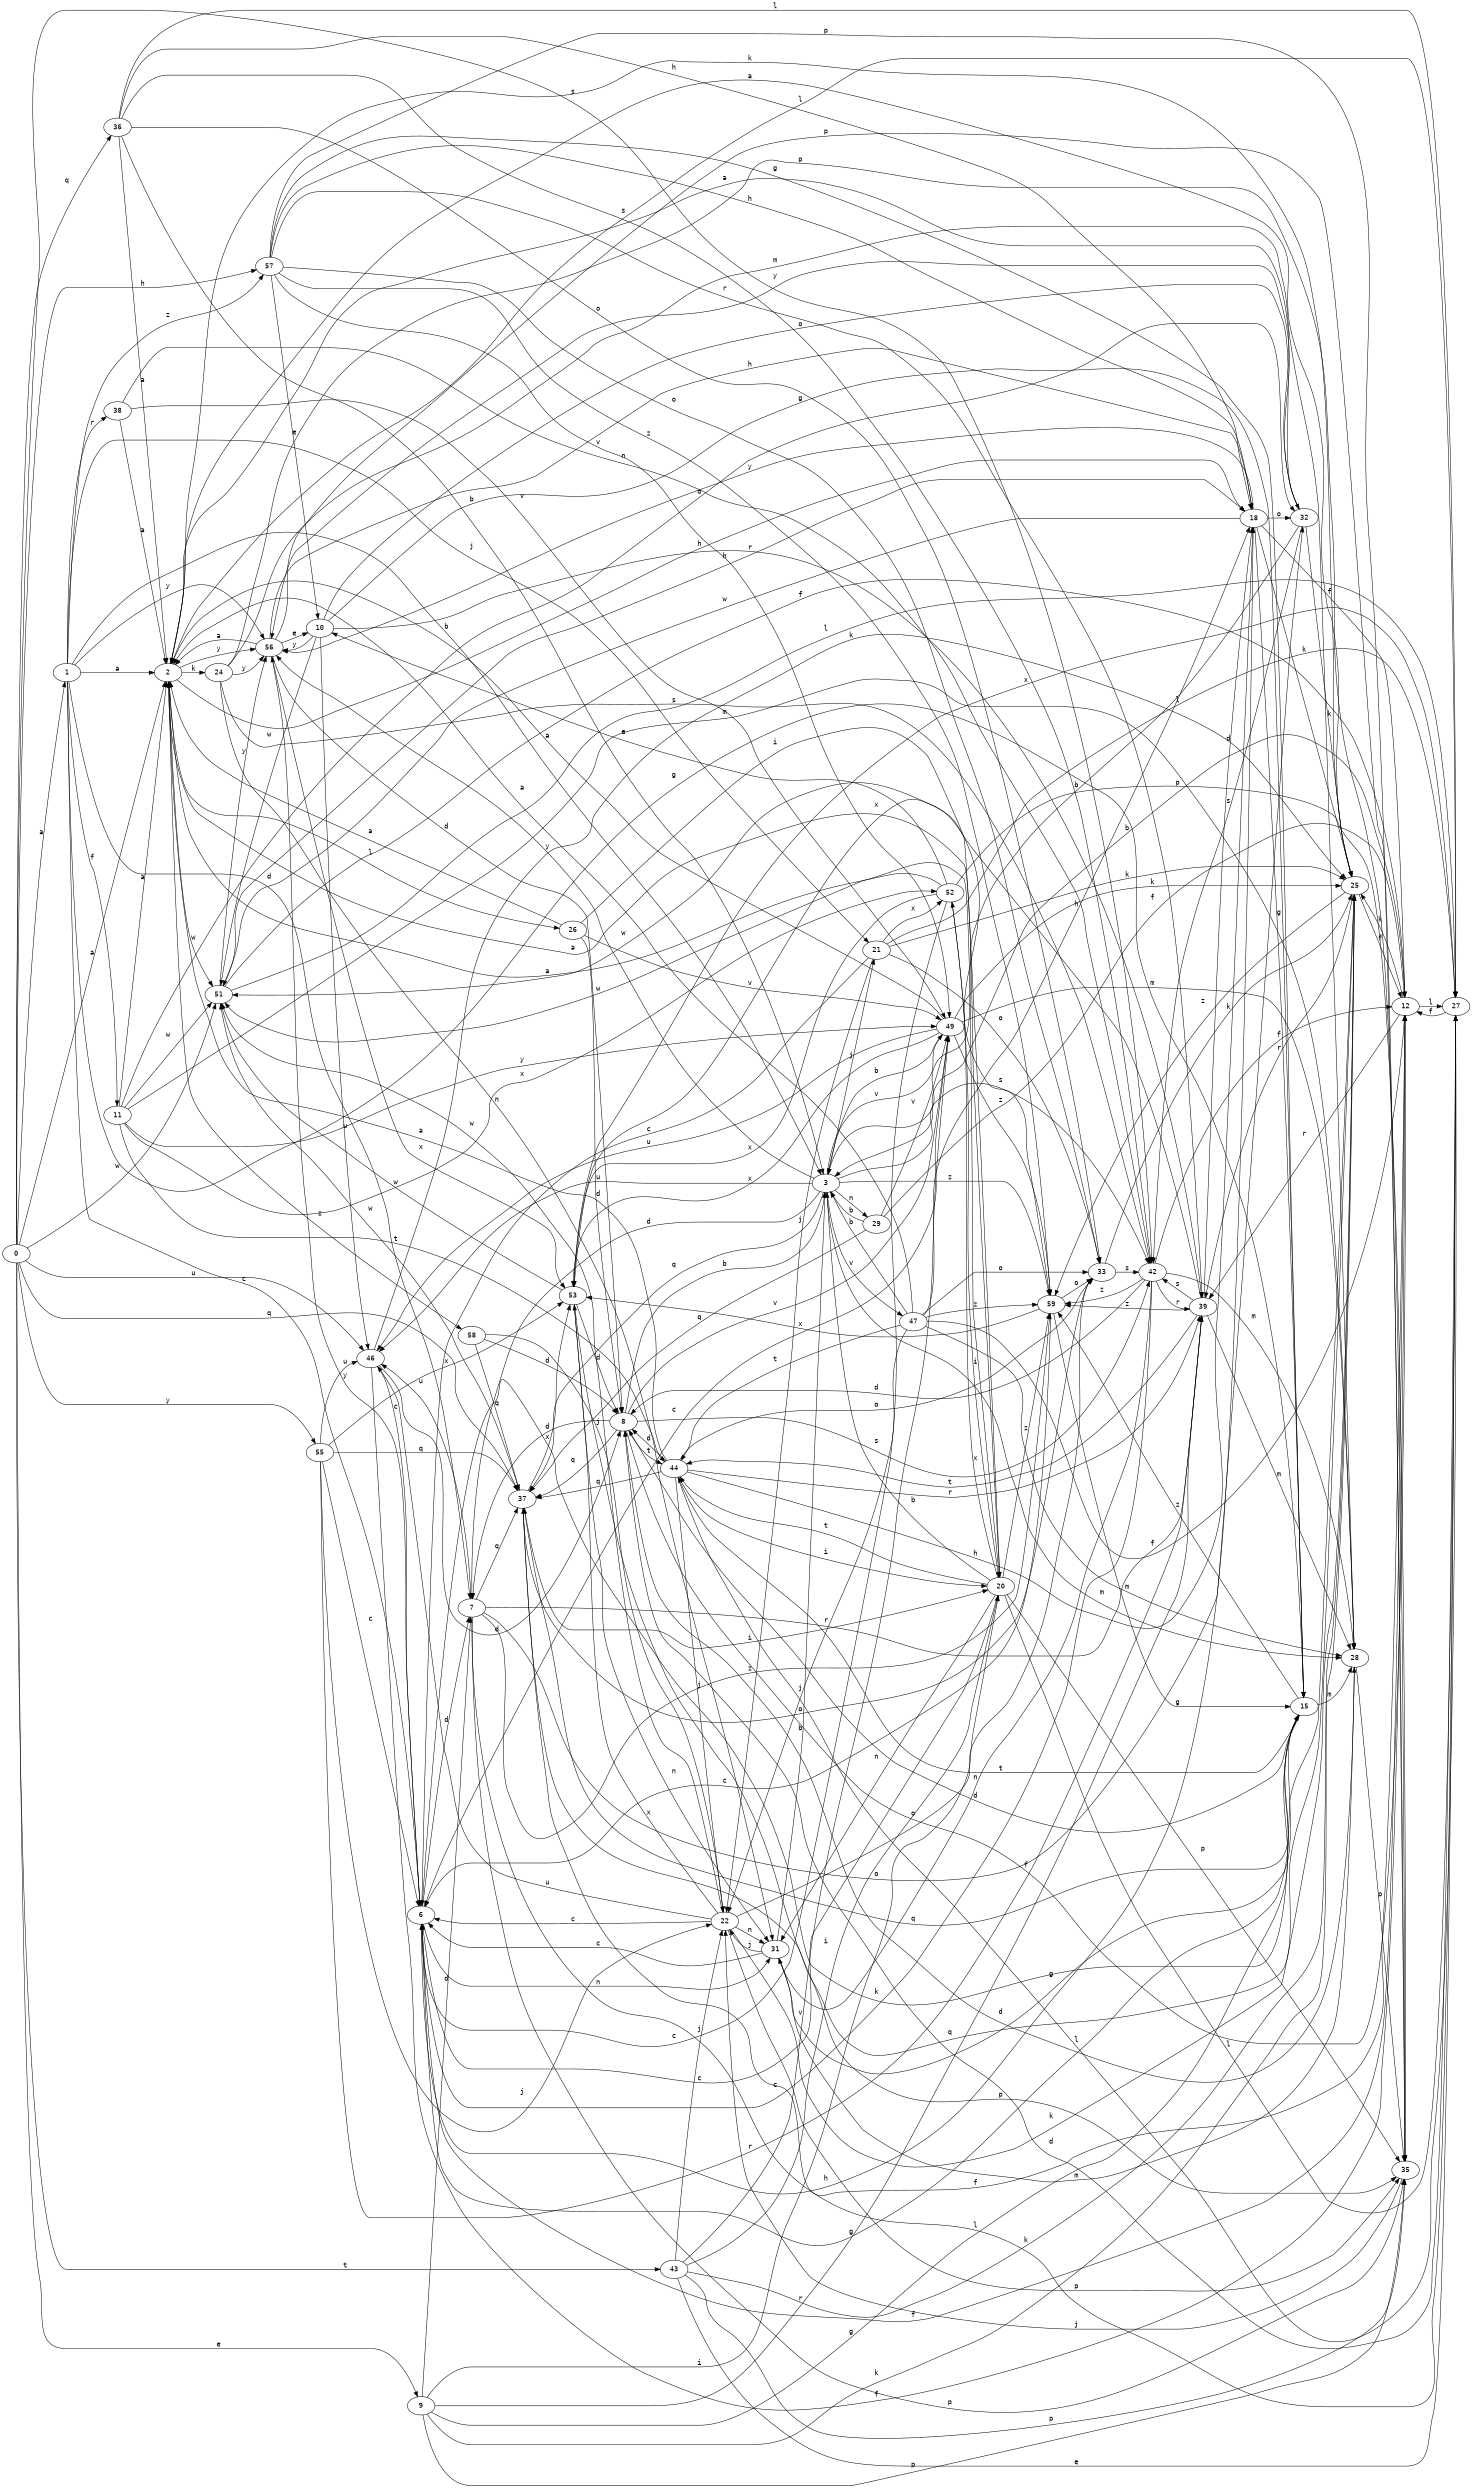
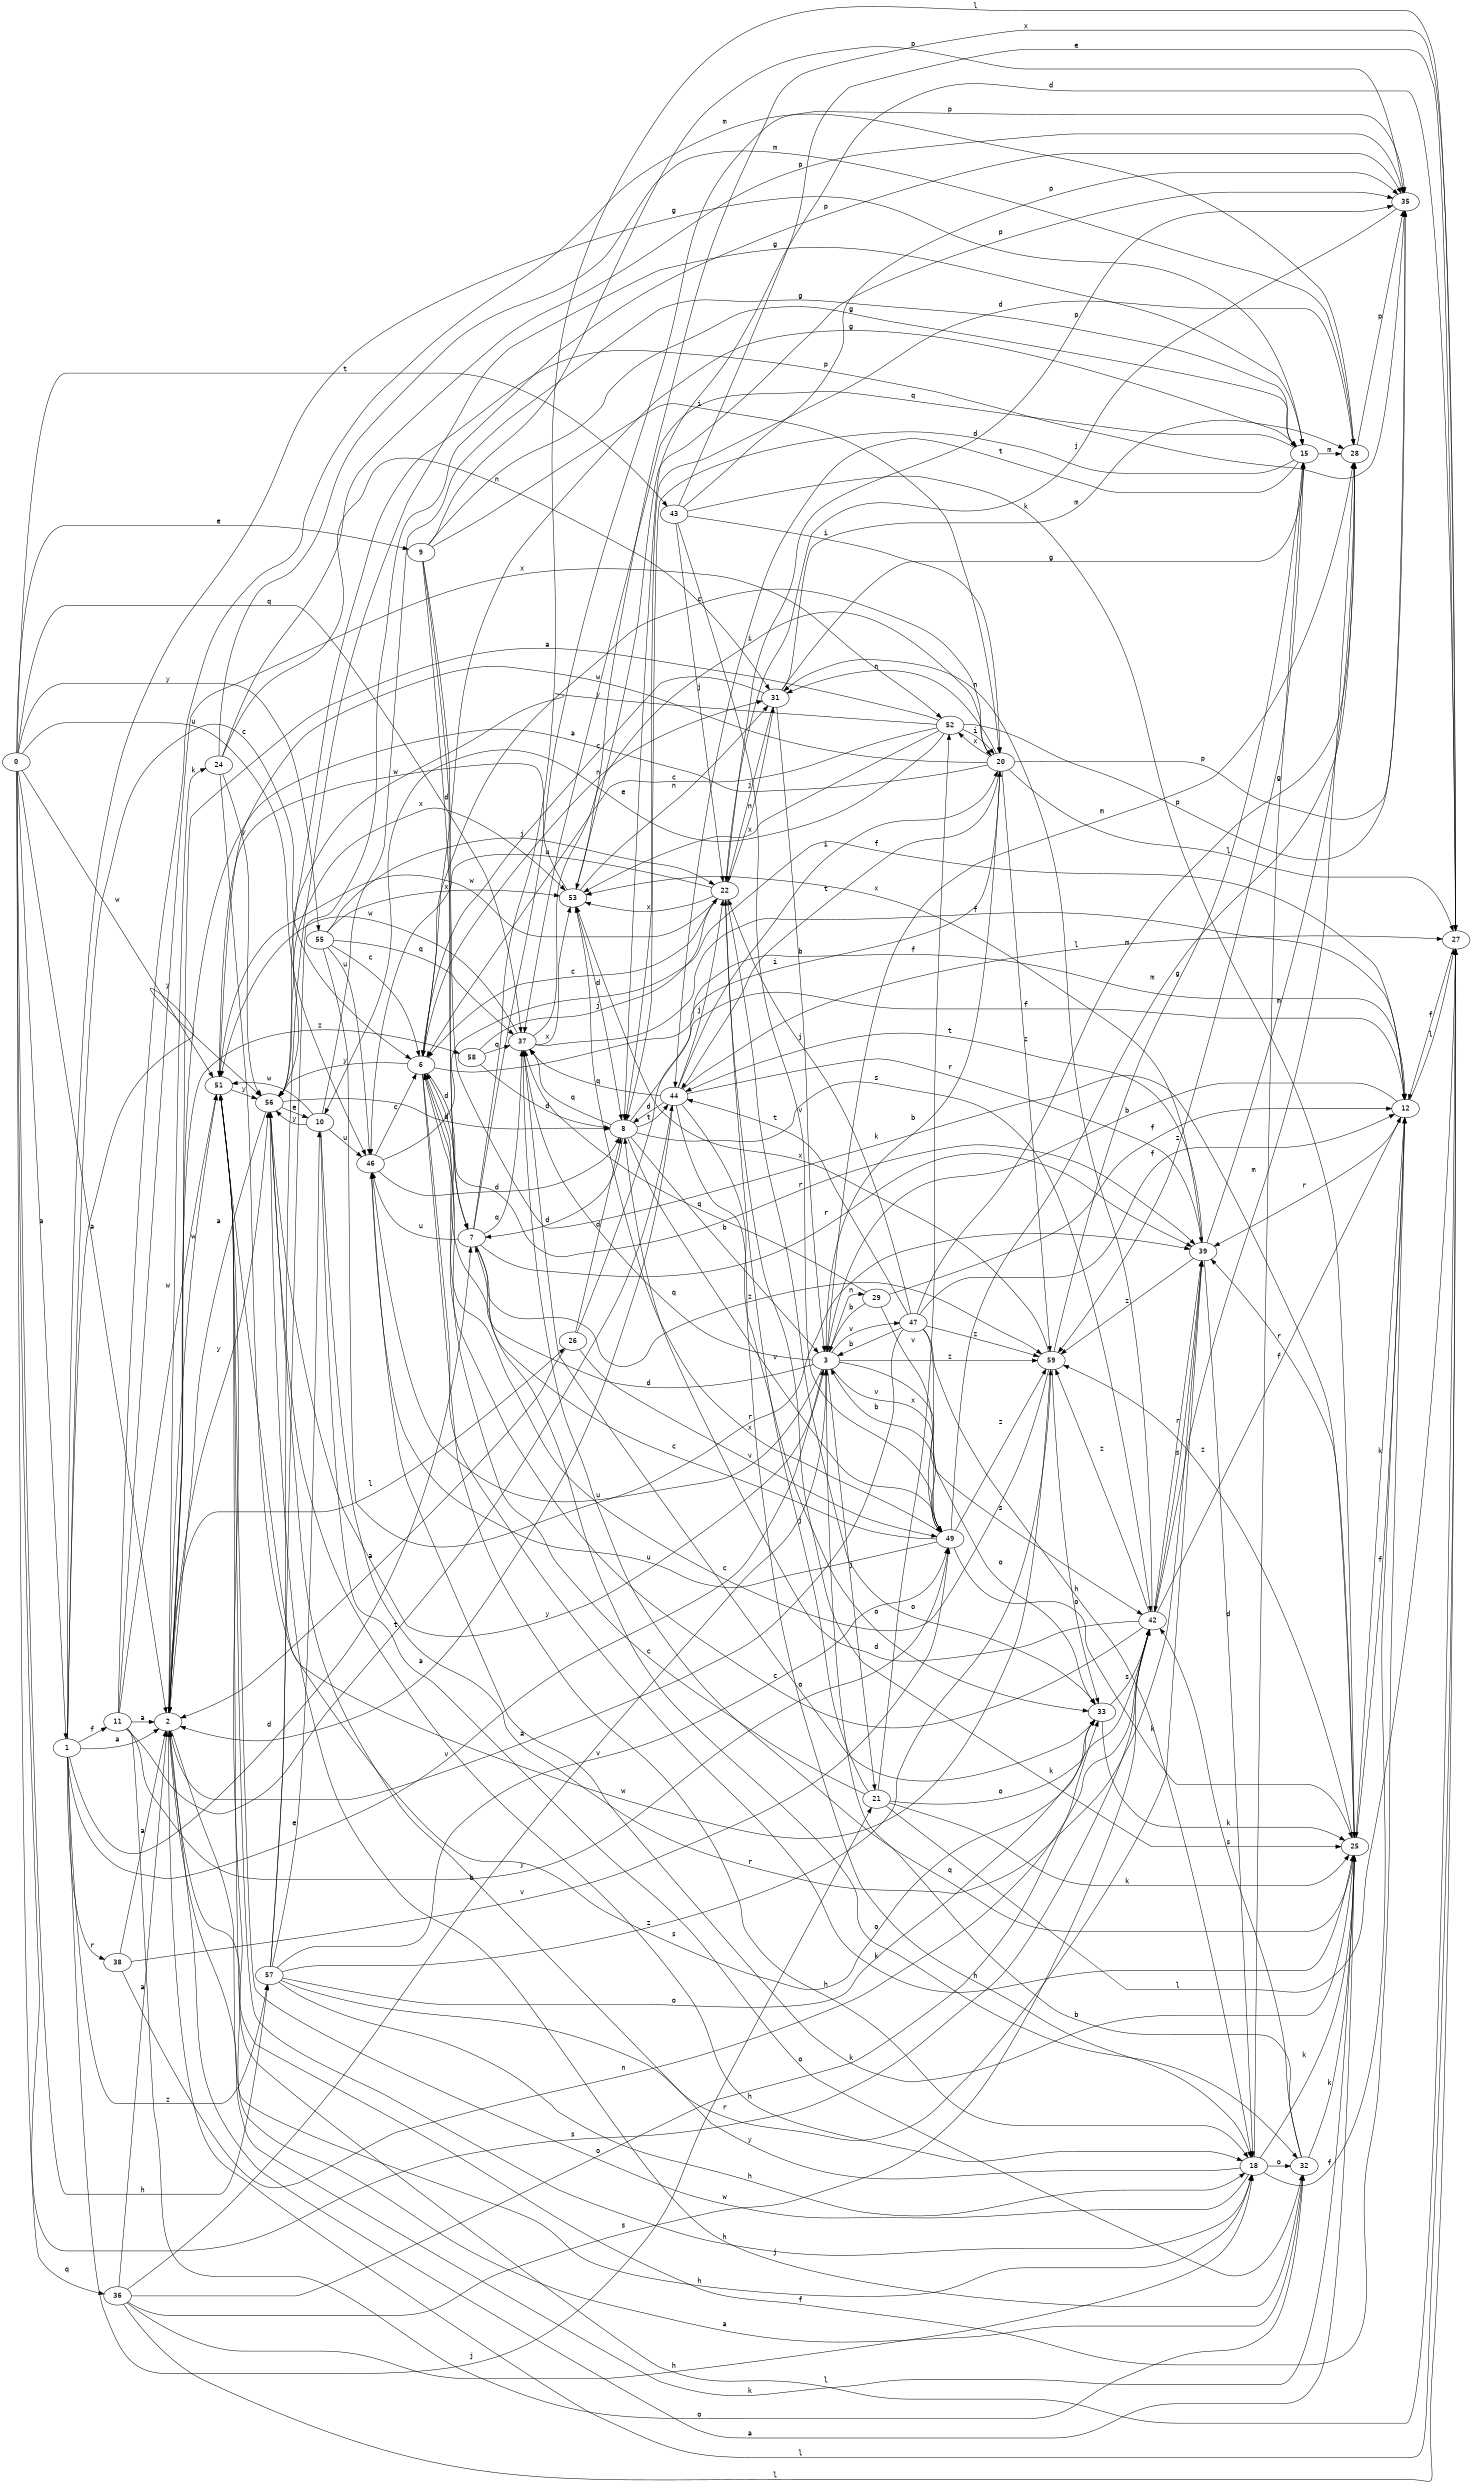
(775, 276) -> (775, 2253)
(446, 627) -> (446, 1754)
none -> (495, 726)
(558, 752) -> none
